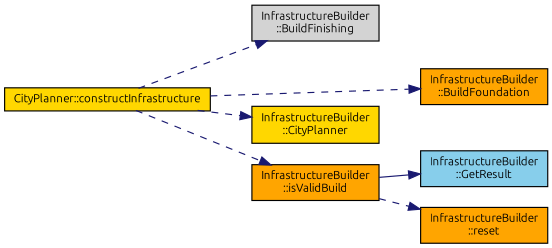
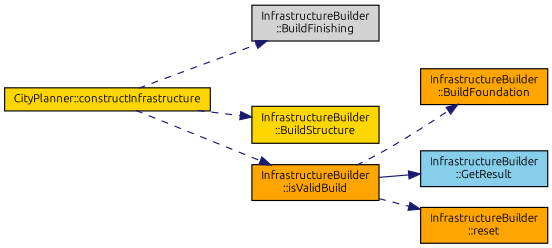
(310, 93) -> (403, 140)
(315, 125) -> (315, 125)
